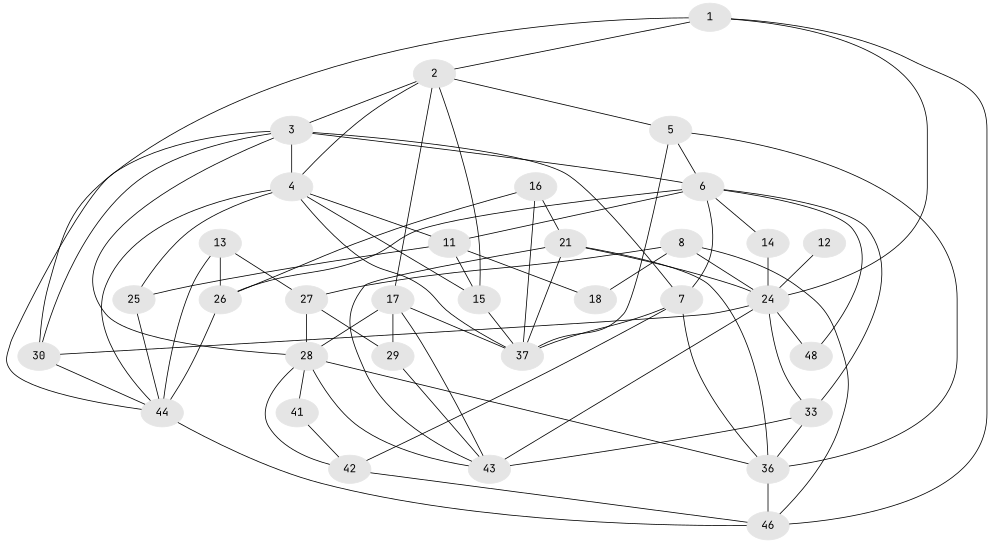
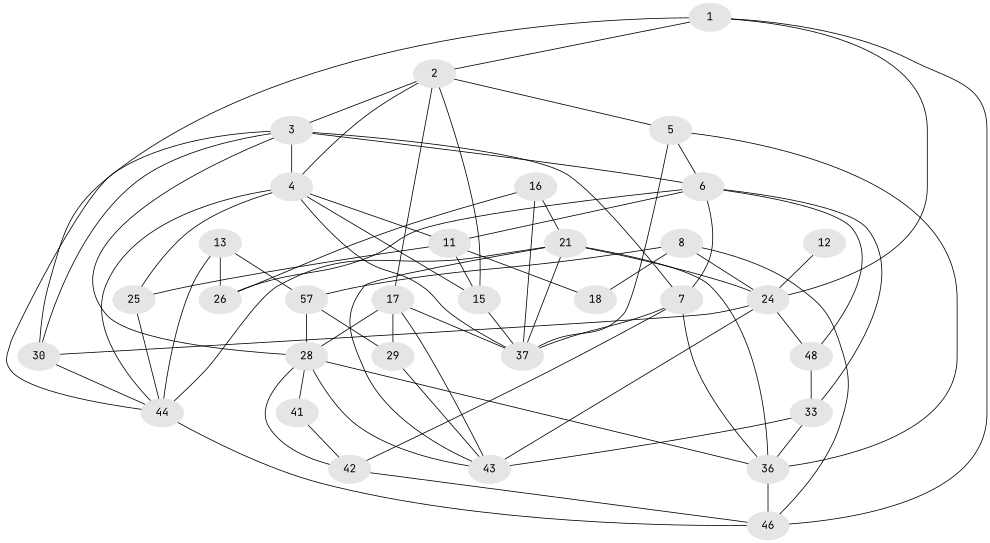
(768, 243) -> none
(307, 300) -> (307, 300)
(195, 358) -> (375, 260)
(779, 359) -> (811, 385)
